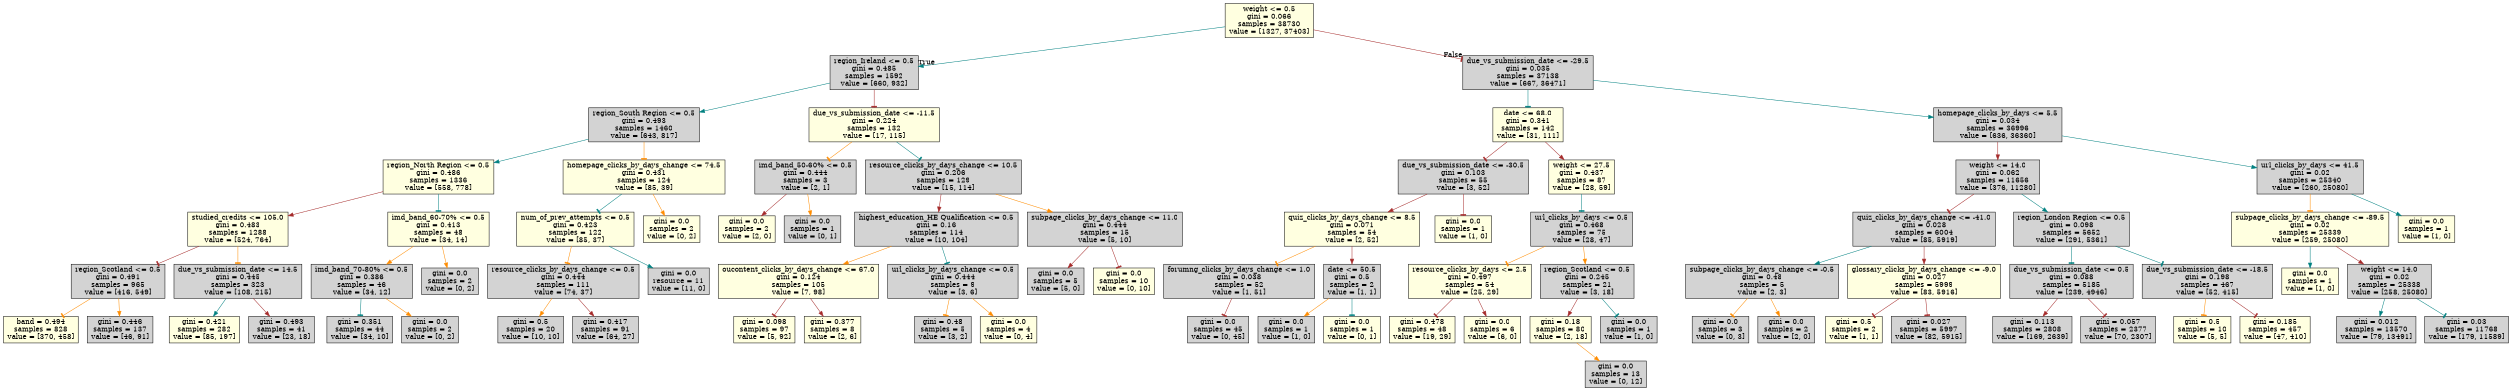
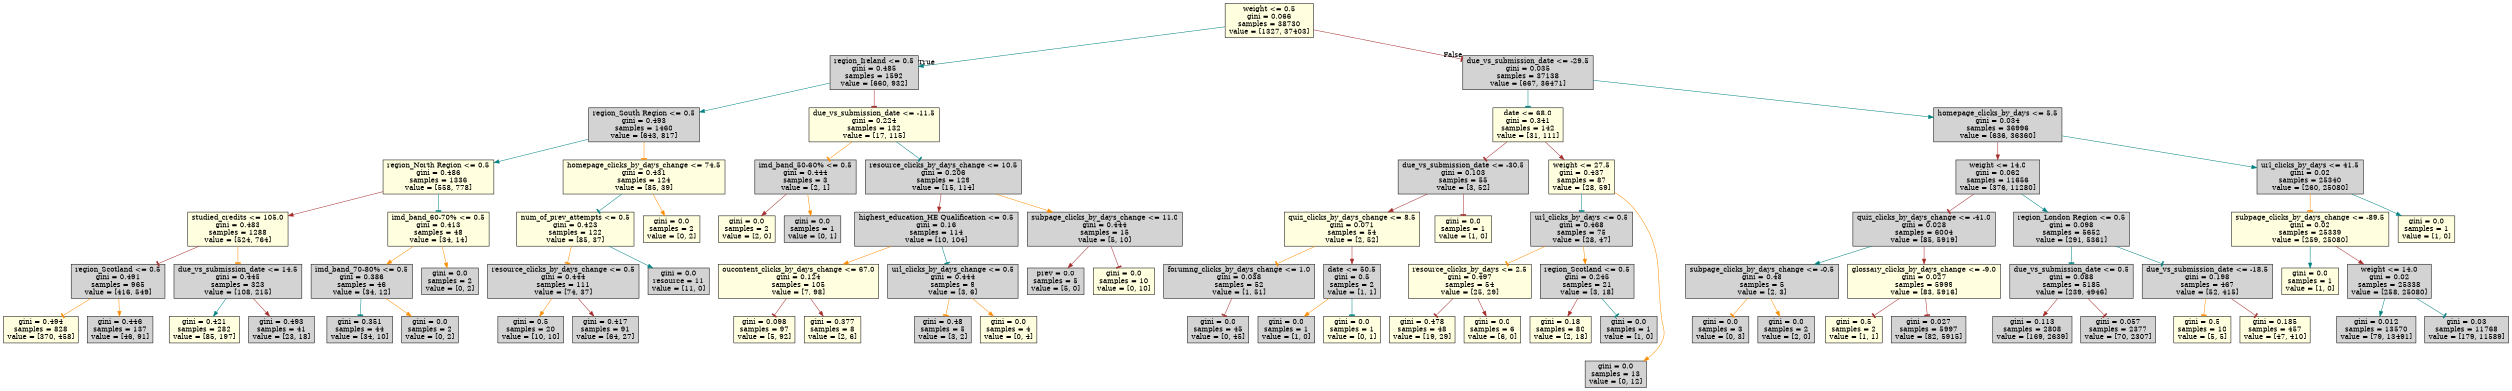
(1056, 281) -> (1056, 281)
(41, 330) -> (41, 330)
(1586, 350) -> (1658, 271)
